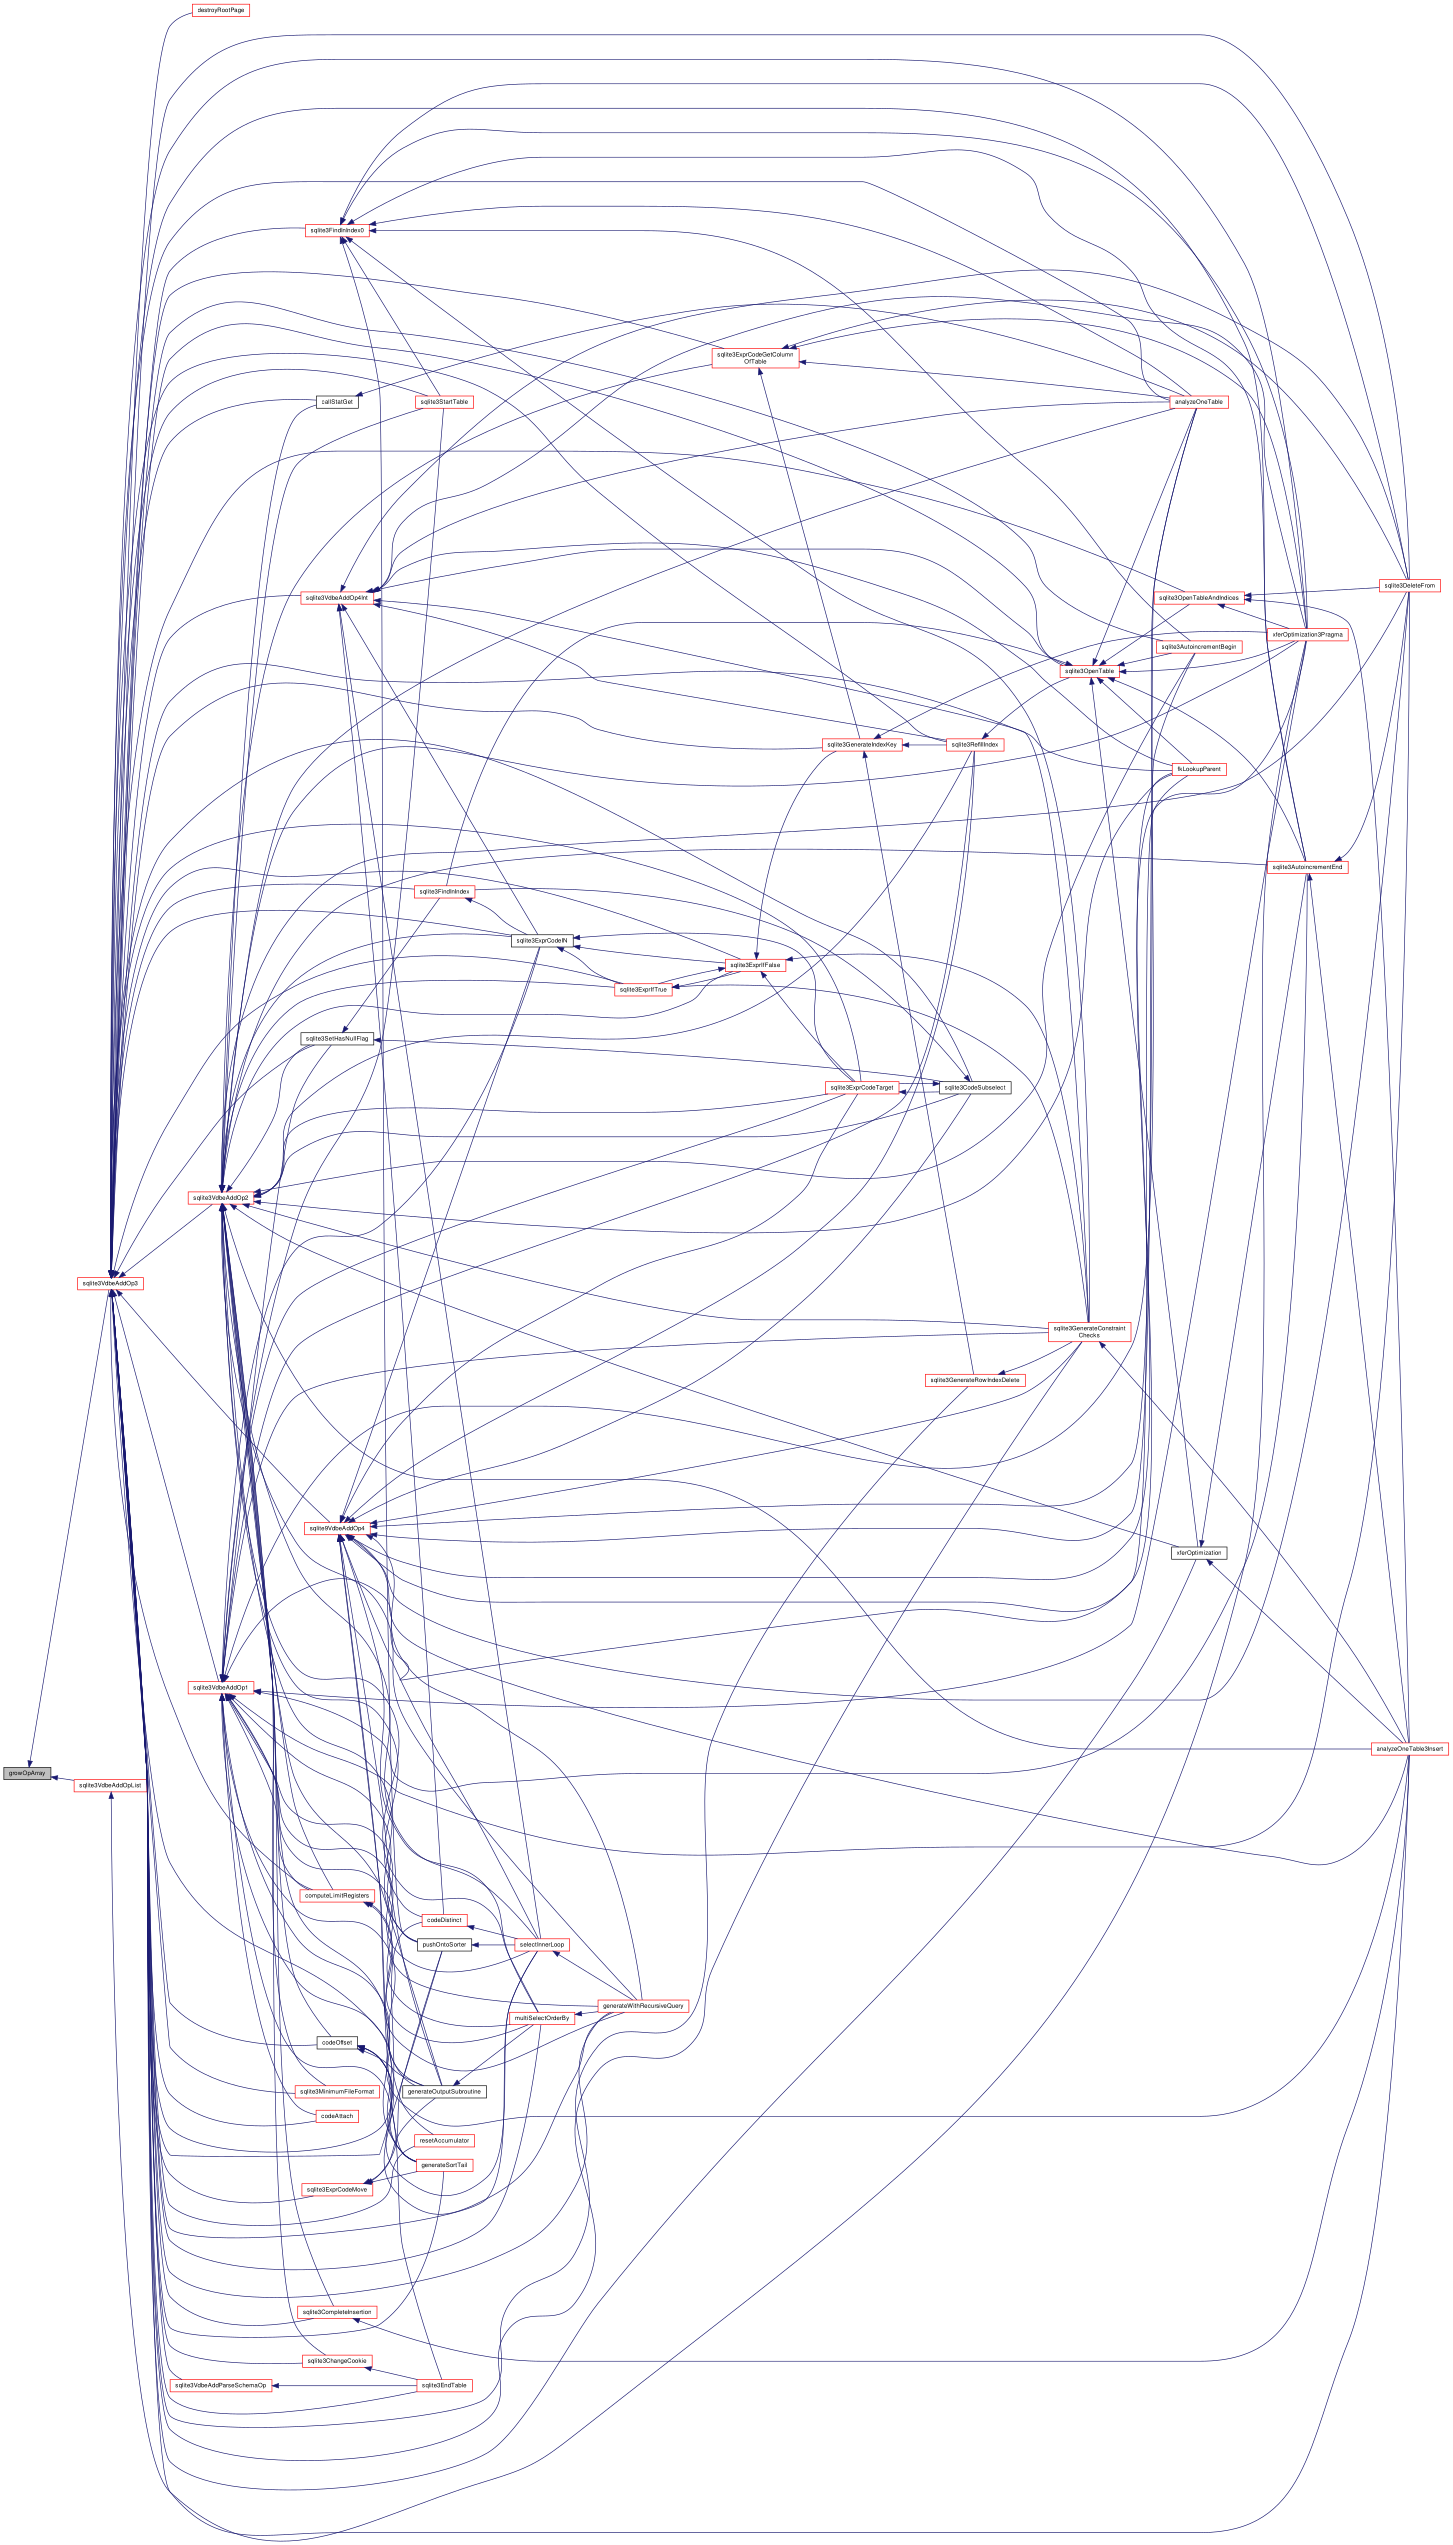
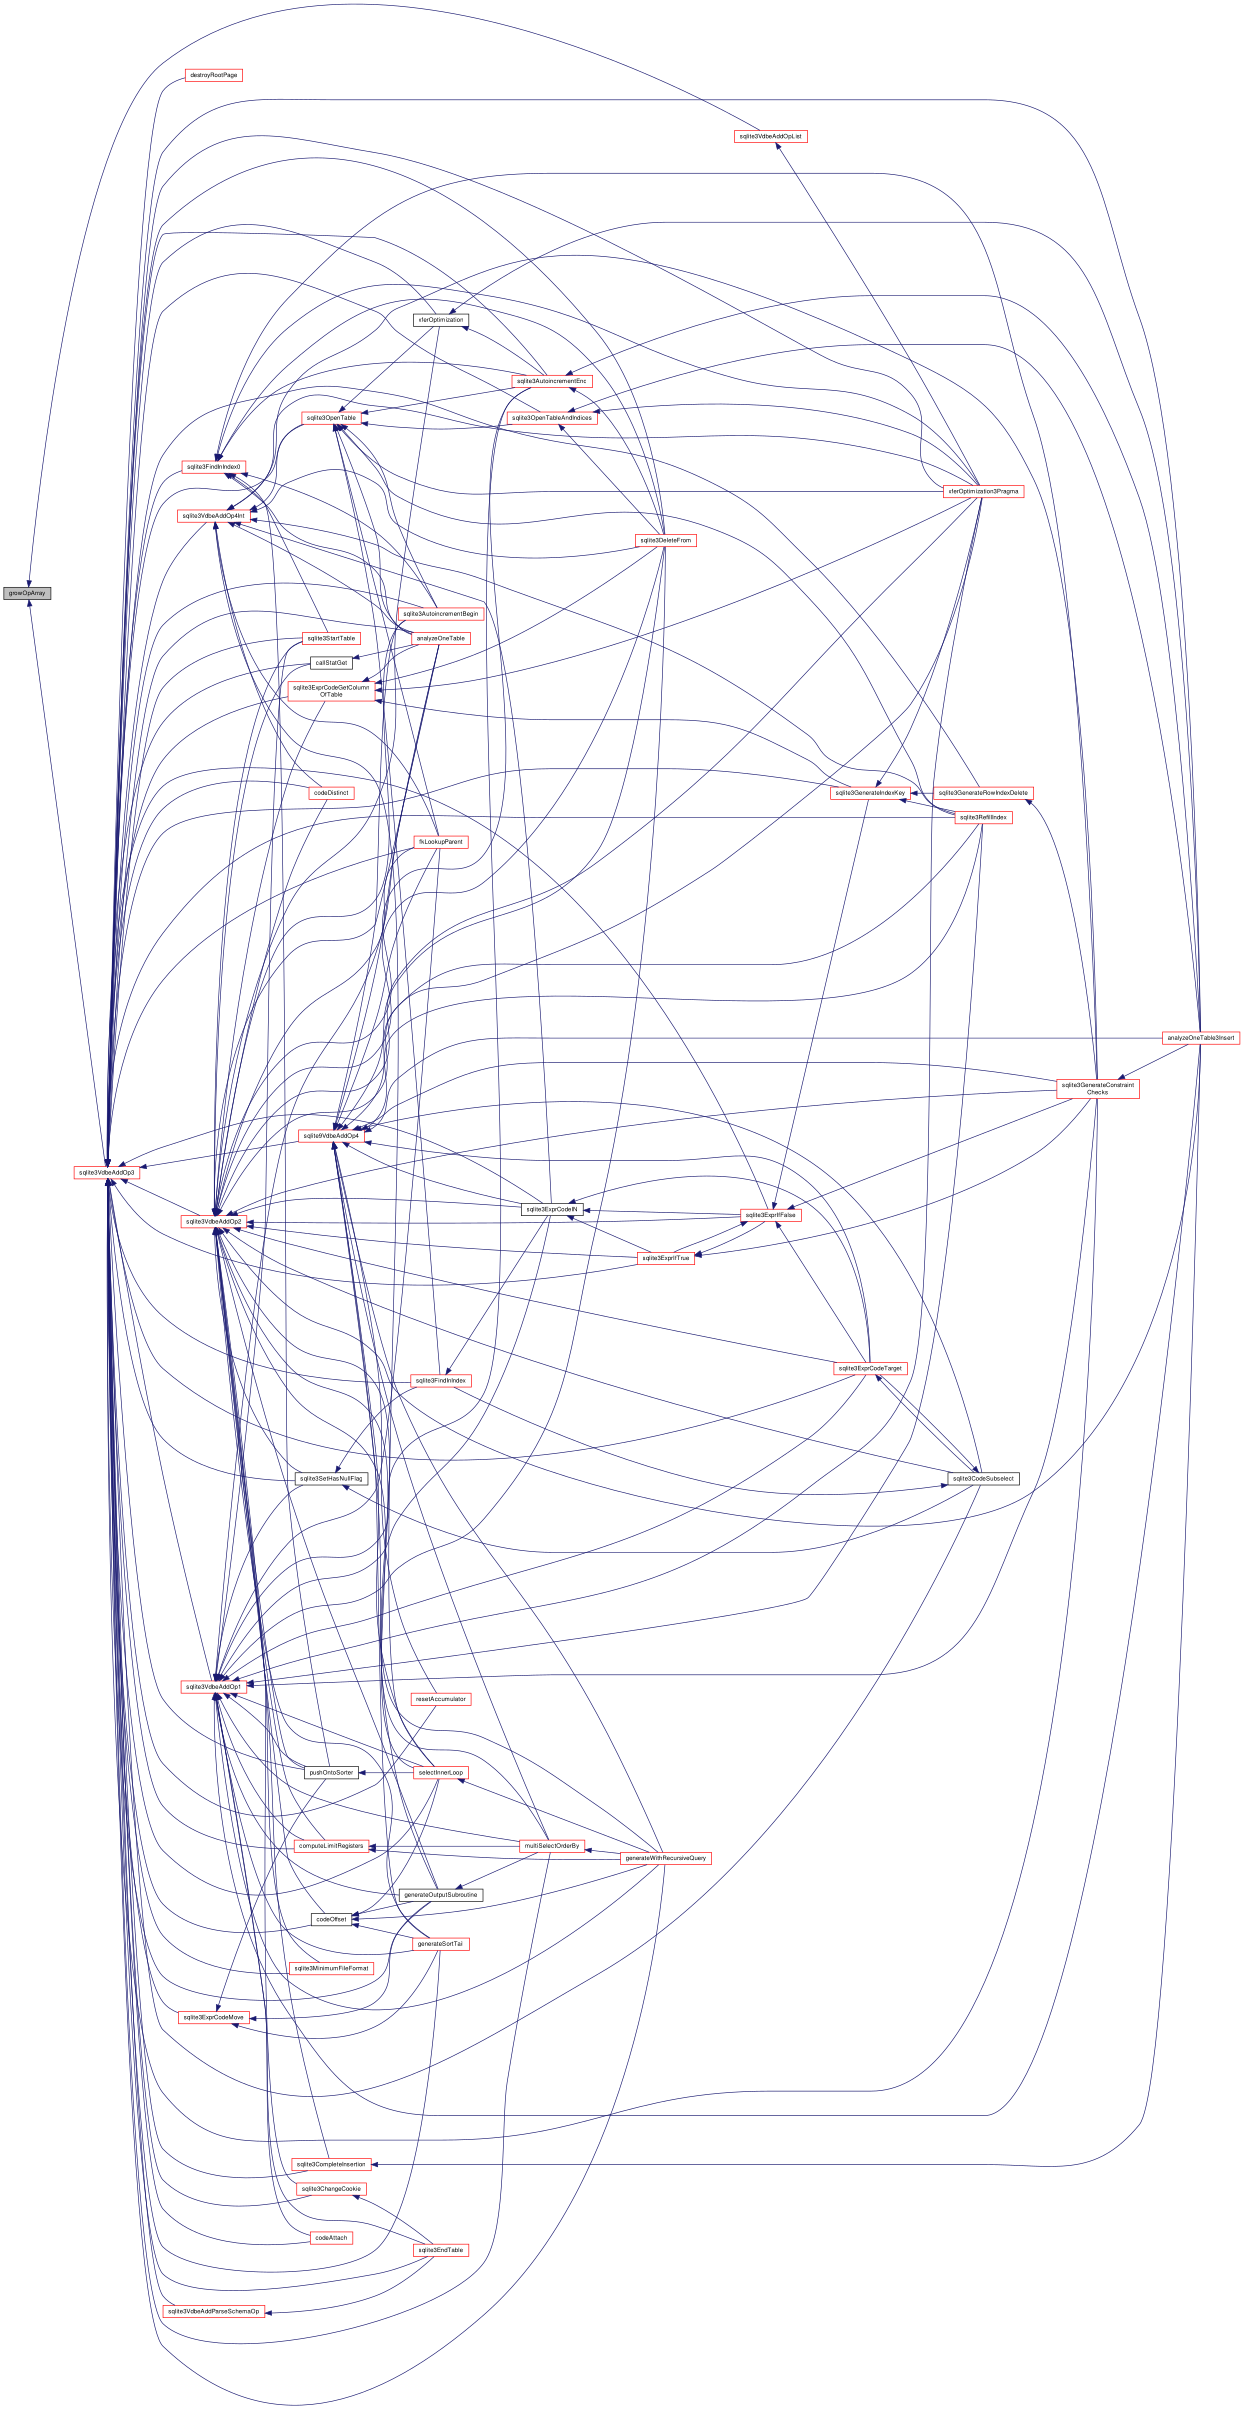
(1026, 702) -> (702, 526)
(496, 1933) -> none
